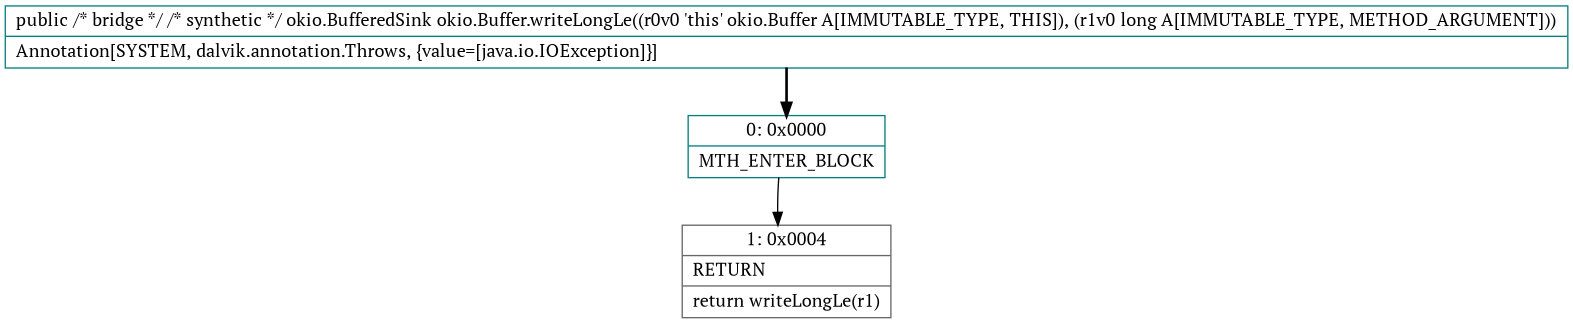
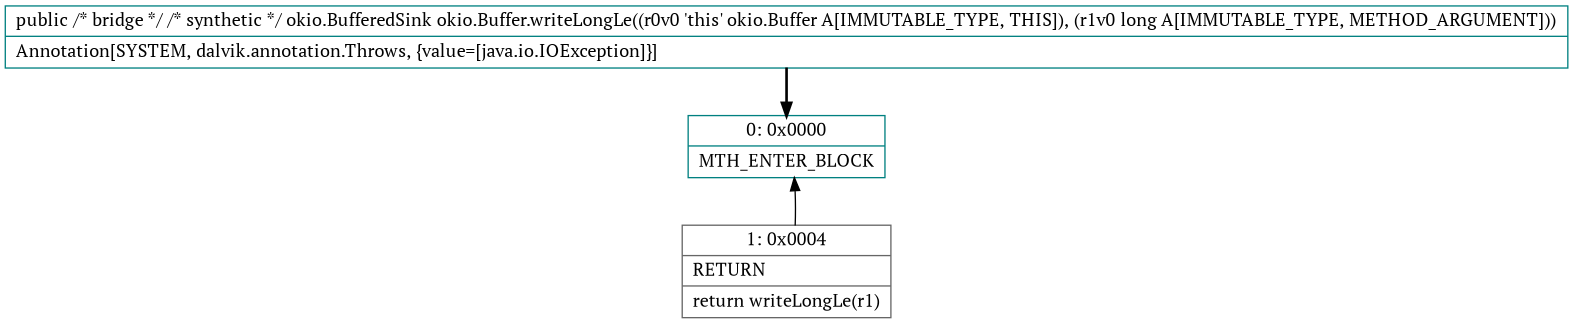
(778, 195) -> (795, 208)
